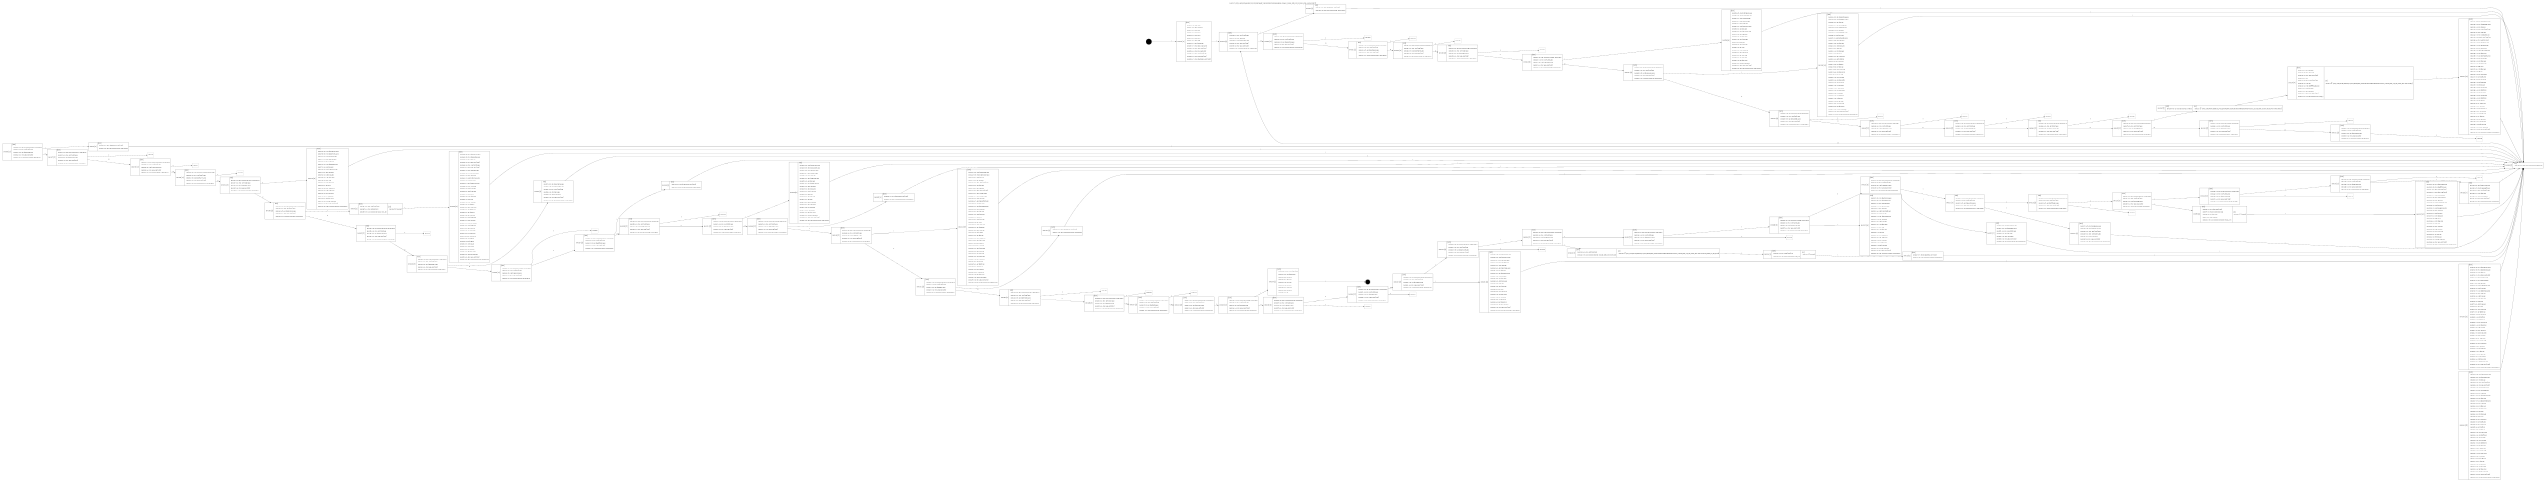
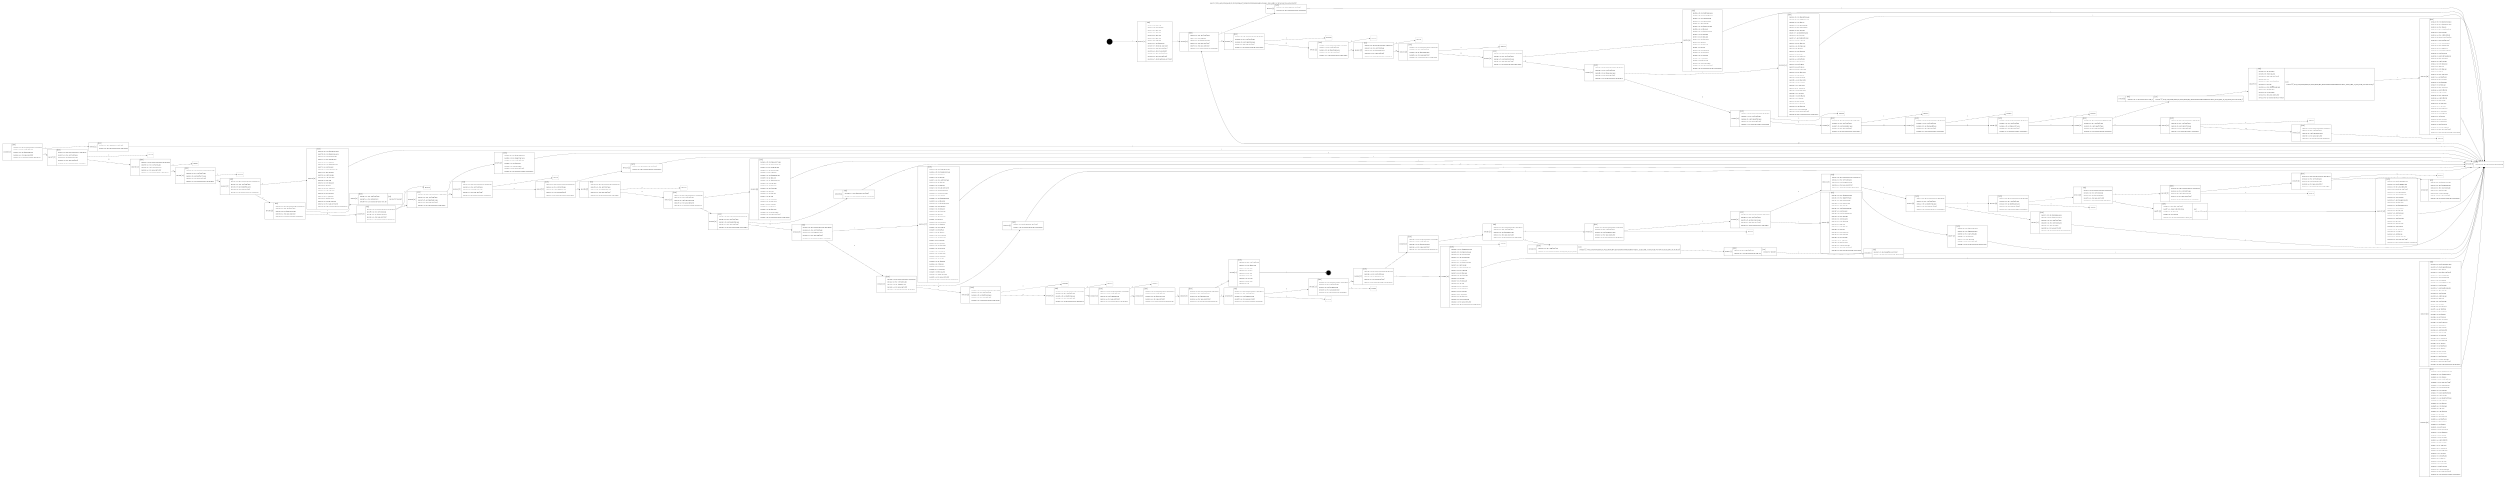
(469, 207) -> none
